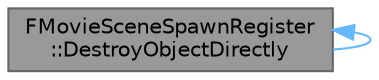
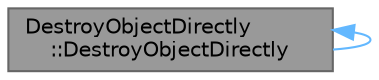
(171, 40) -> (171, 40)
